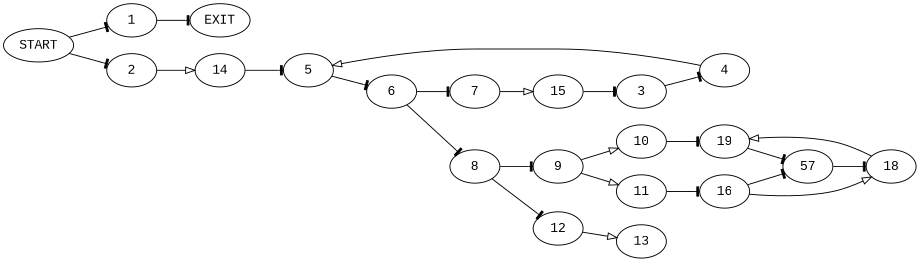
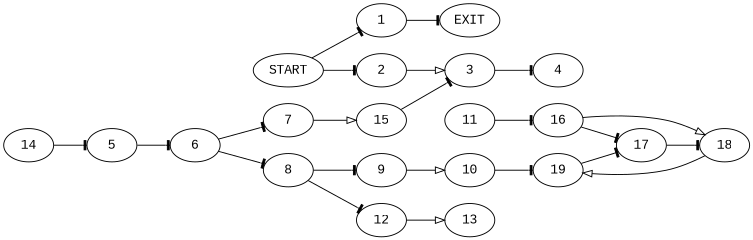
(521, 49) -> none
(171, 70) -> (421, 70)
(808, 166) -> (641, 145)
(595, 178) -> none
